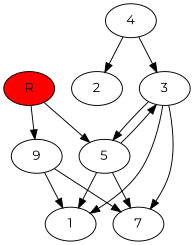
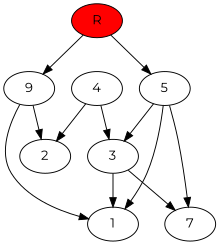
(133, 117) -> none
(82, 187) -> (36, 118)
